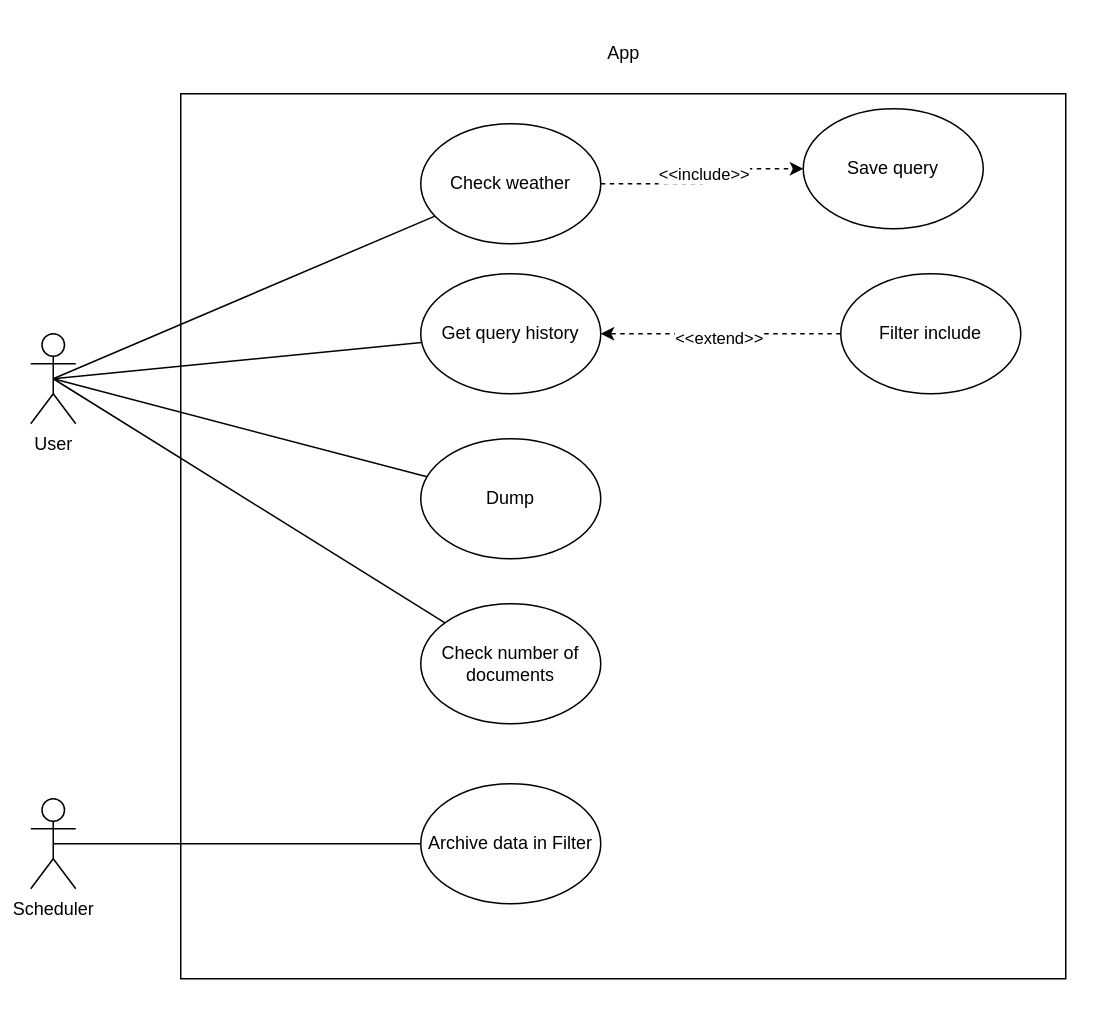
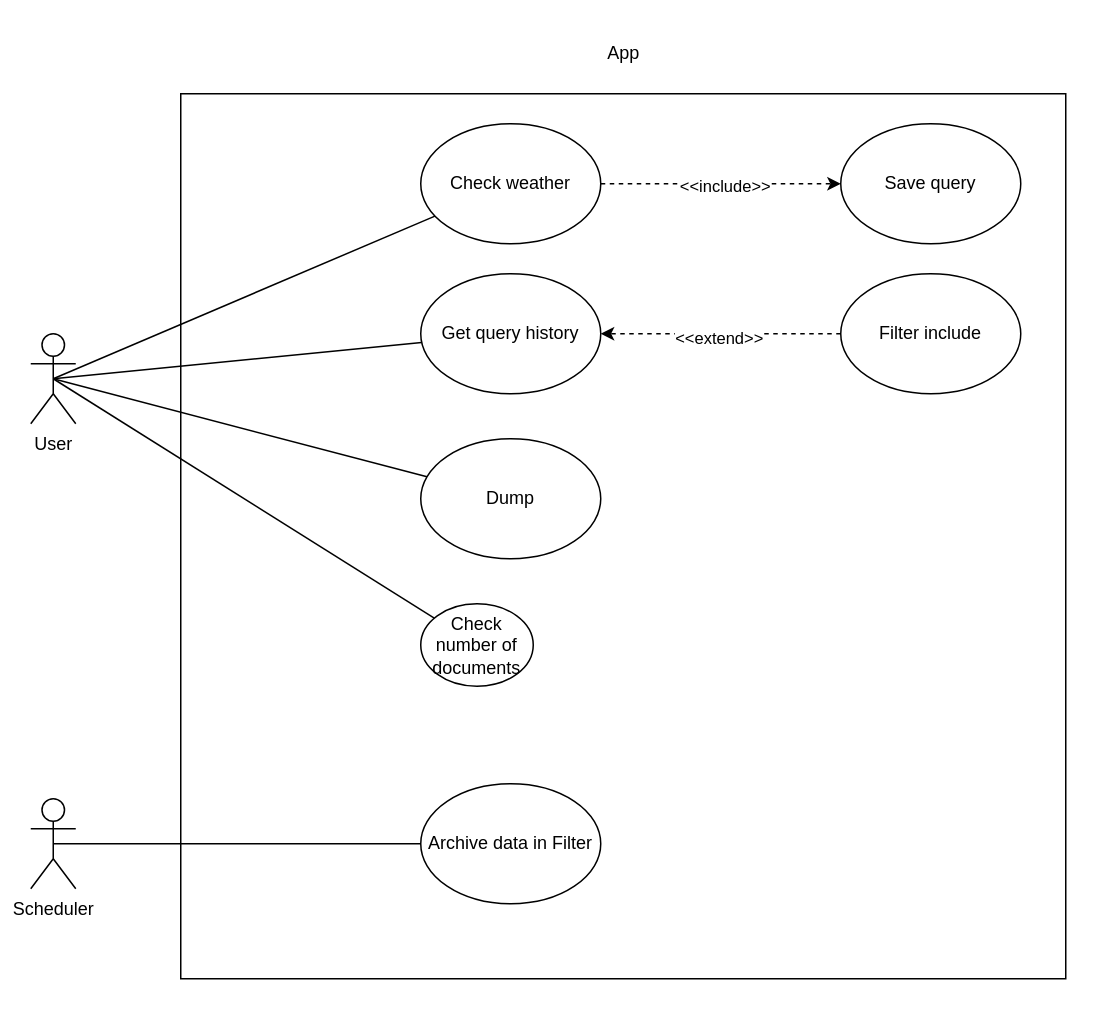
(893, 169) -> (931, 184)
(511, 664) -> (477, 645)
